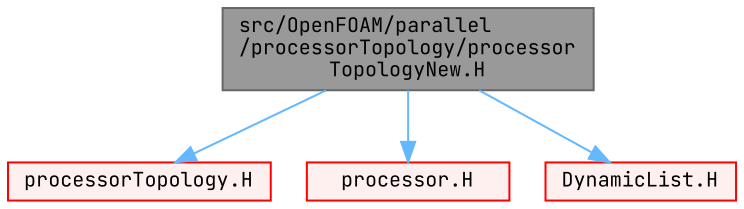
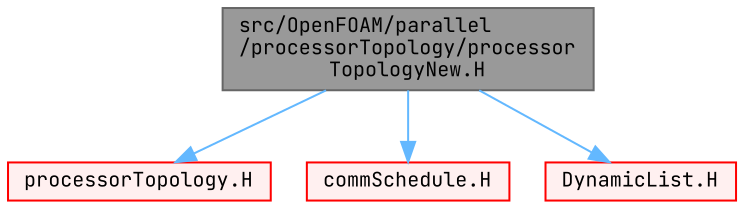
(408, 182) -> (408, 182)
